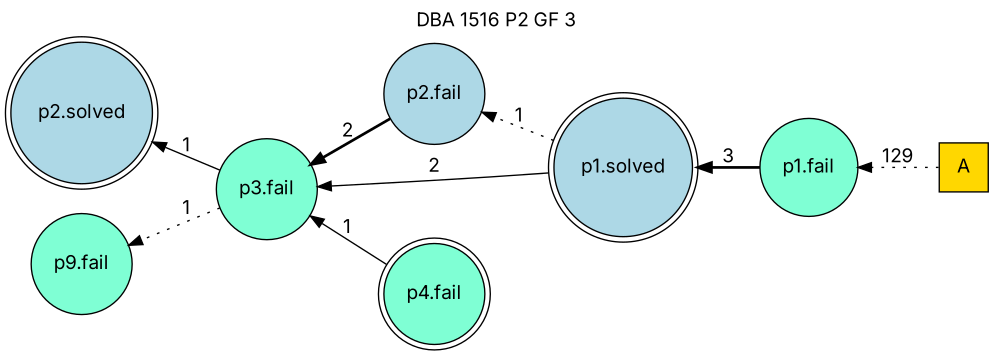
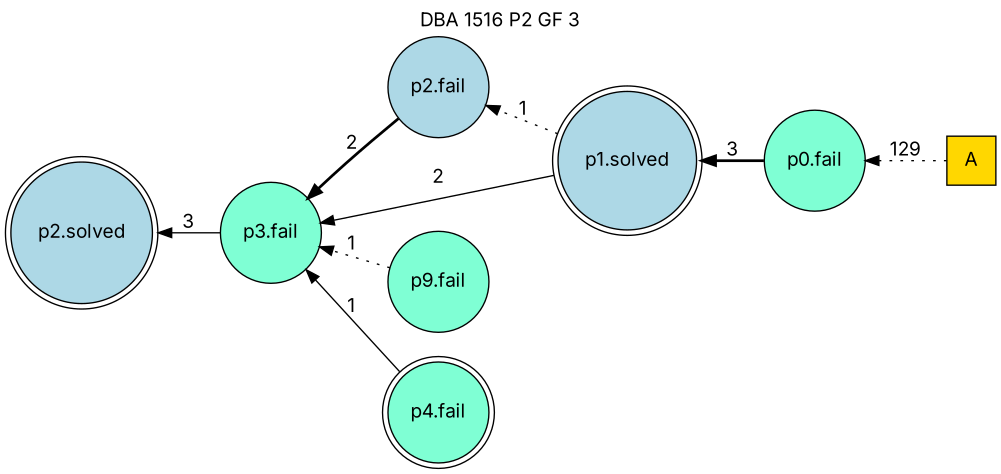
(187, 146) -> (189, 223)
(809, 167) -> (815, 161)
(181, 224) -> (361, 259)
